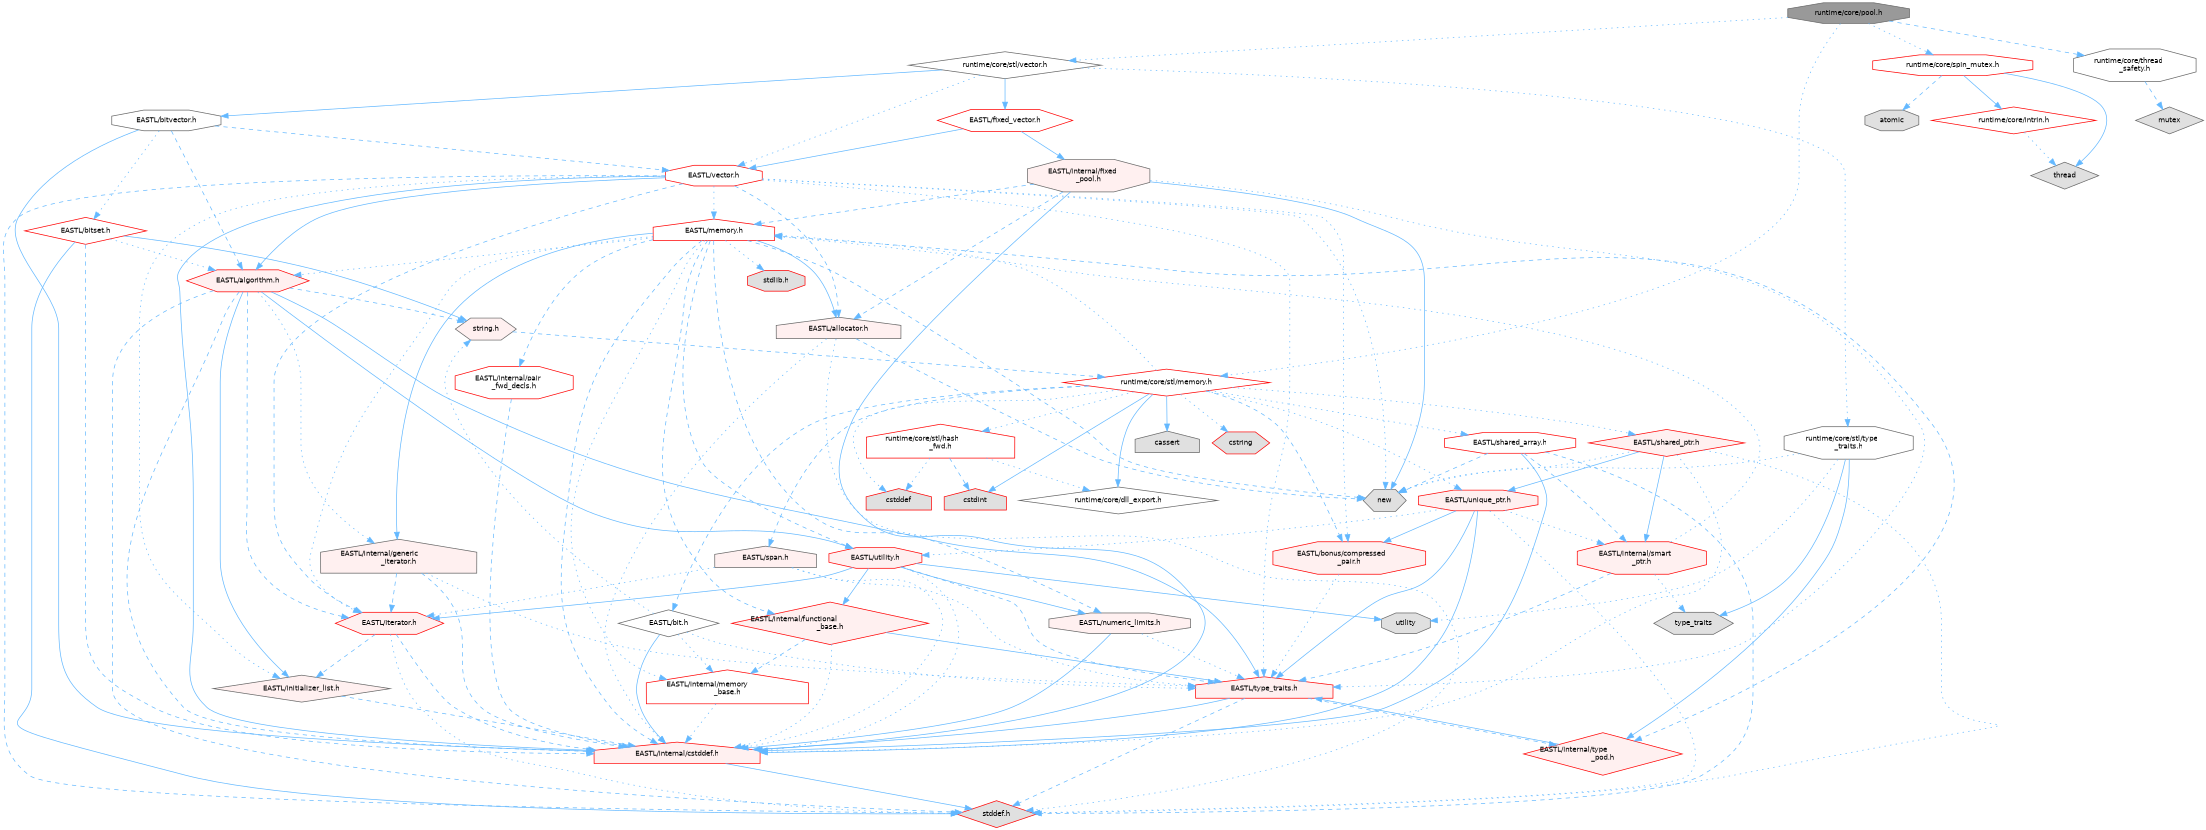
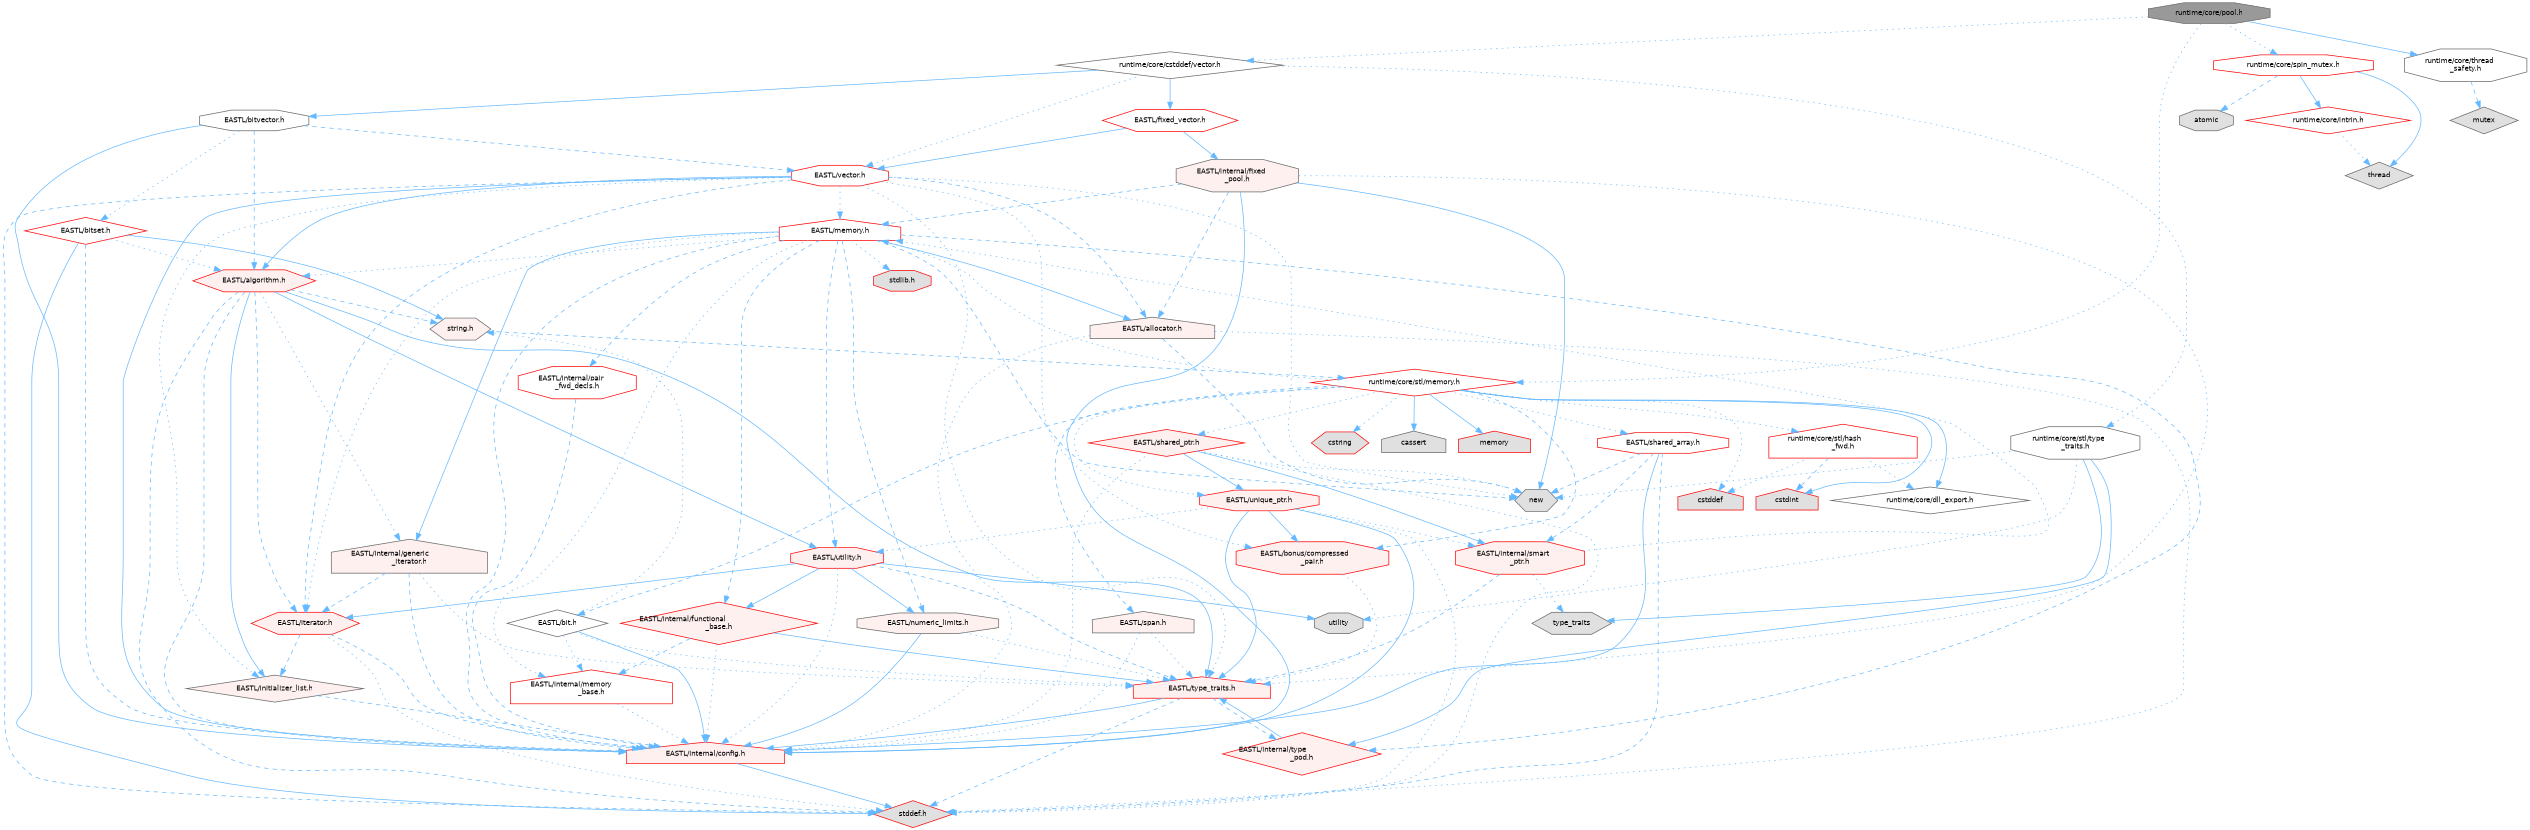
(1983, 38) -> (2329, 37)
(1005, 65) -> (1170, 65)
none -> (1495, 443)
(574, 591) -> none
(677, 754) -> (705, 754)
